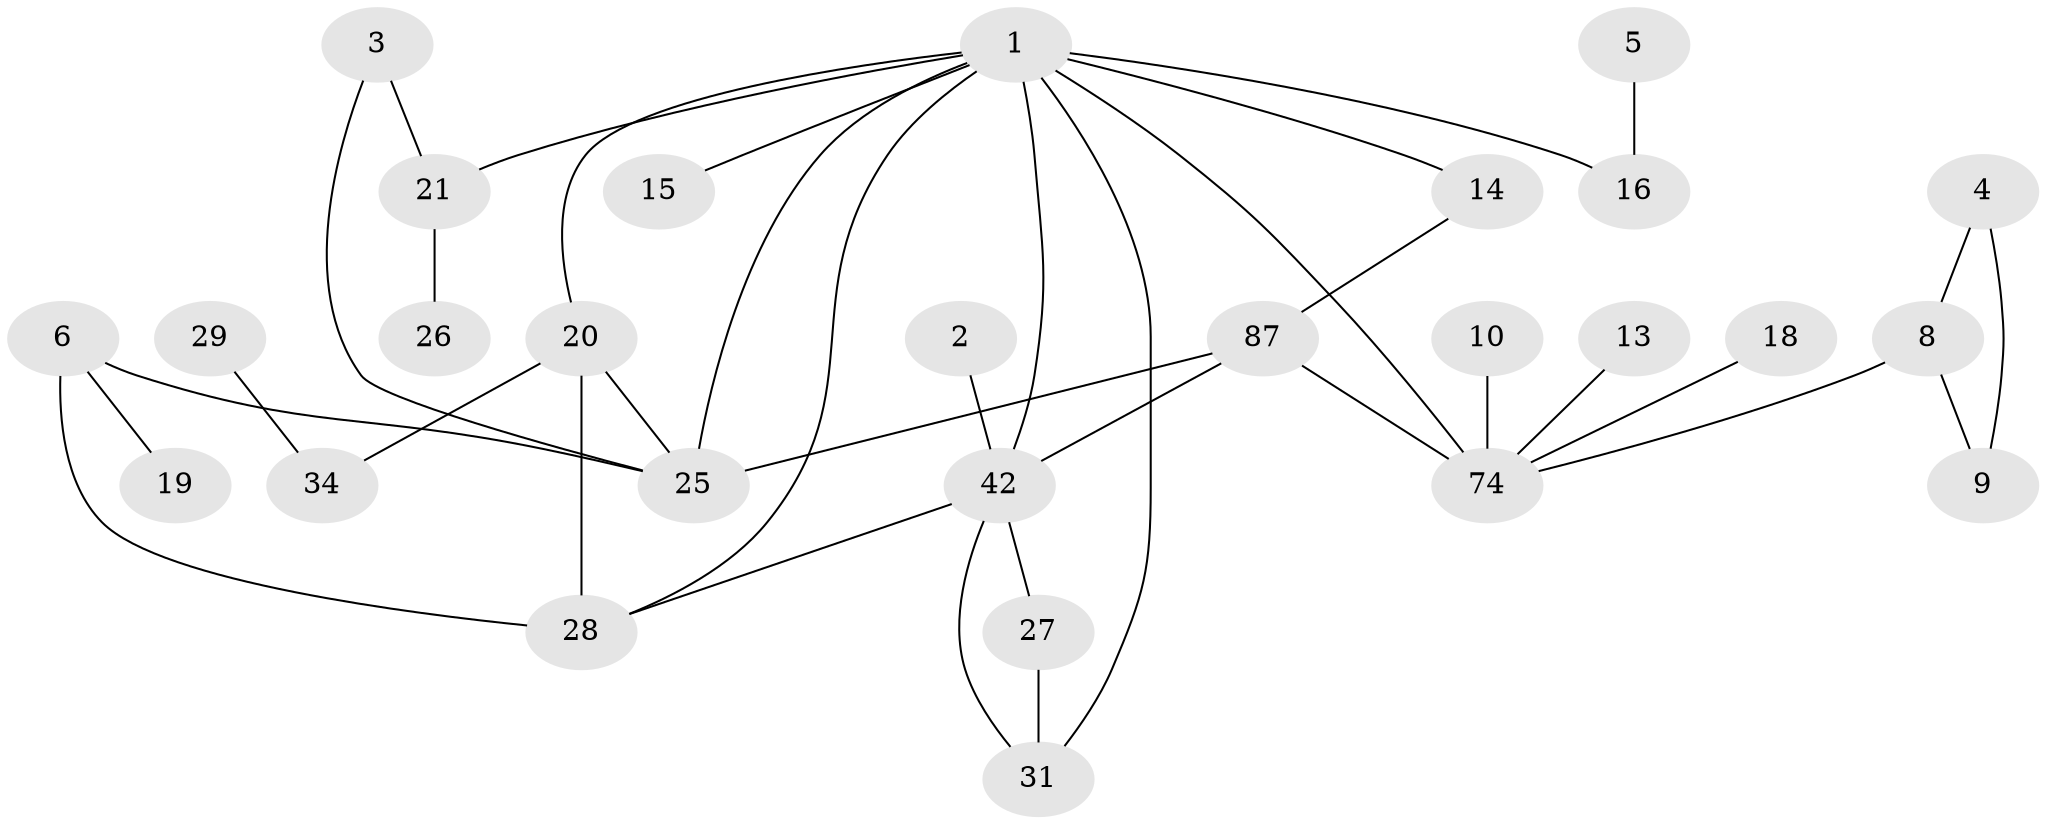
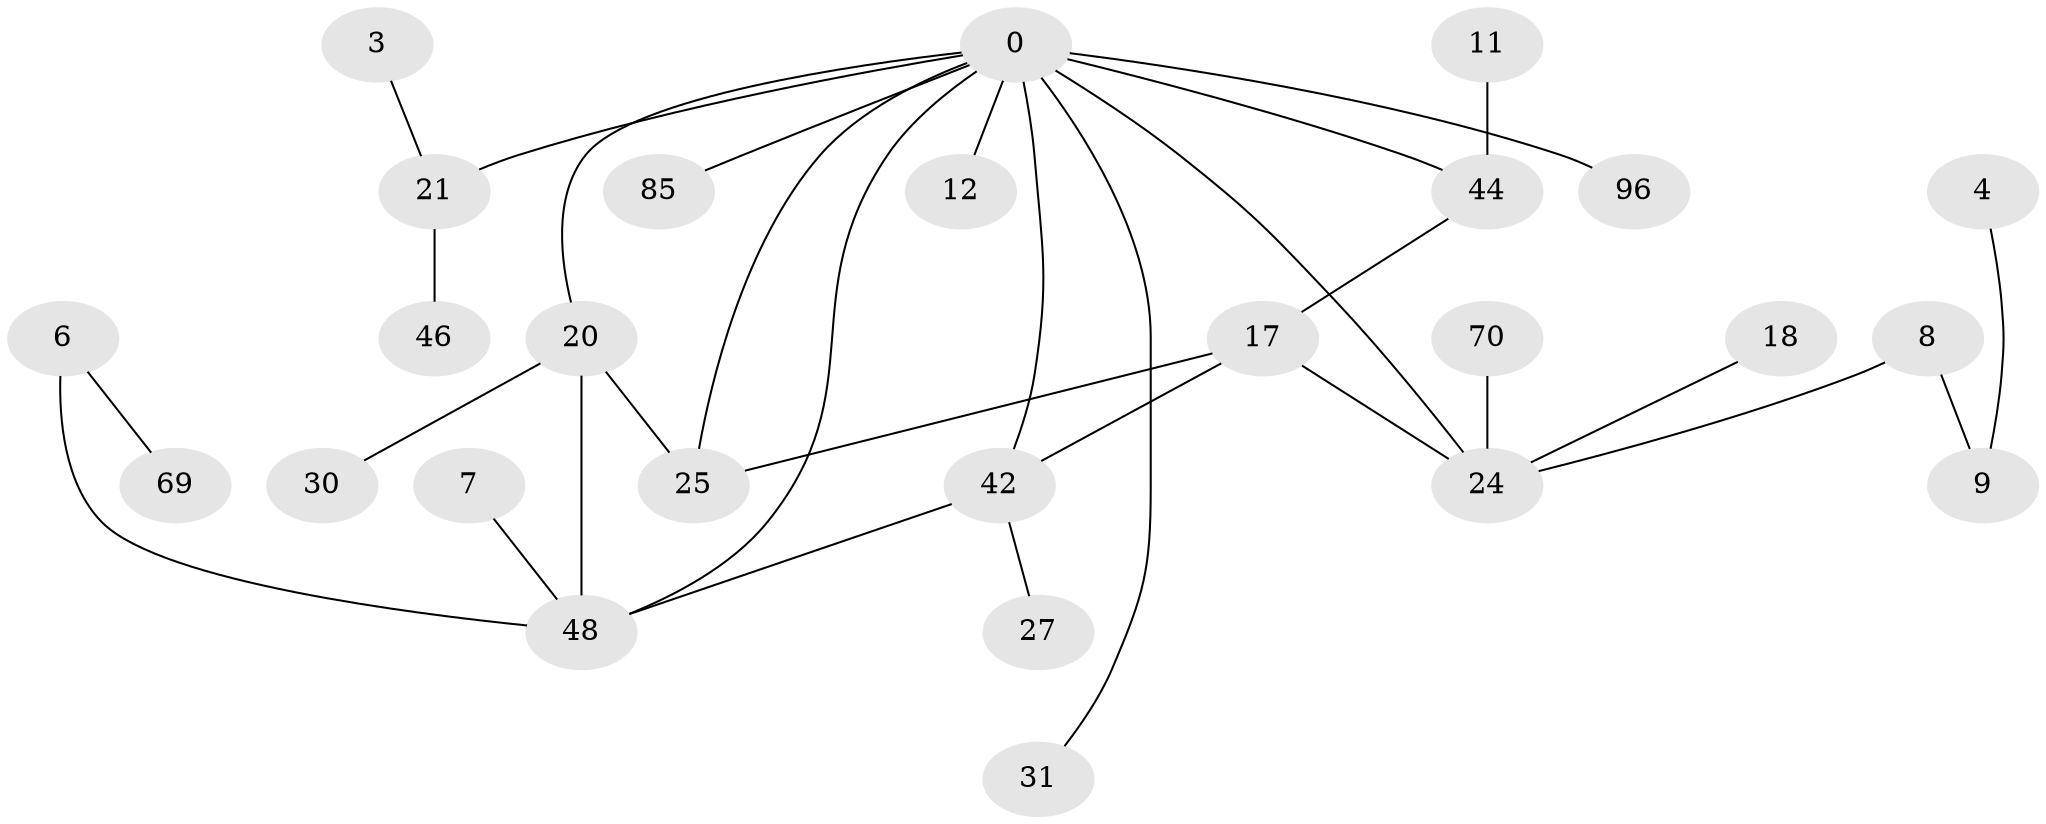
(1016, 45) -> (1016, 45)
none -> (1487, 45)
(1634, 45) -> none
(659, 192) -> (659, 192)
none -> (961, 192)
(1487, 192) -> (1487, 192)
(1634, 192) -> (1634, 192)
(1956, 265) -> none
(210, 339) -> none
(435, 339) -> (435, 339)
(961, 339) -> none
(1263, 339) -> (1263, 339)
(1487, 339) -> (1487, 339)
(1634, 339) -> none
(359, 372) -> none
(372, 423) -> none
(175, 486) -> (175, 486)
(322, 486) -> (322, 486)
none -> (469, 486)
(1487, 486) -> (1487, 486)
(581, 632) -> (581, 632)
(960, 639) -> none
(1039, 706) -> none
